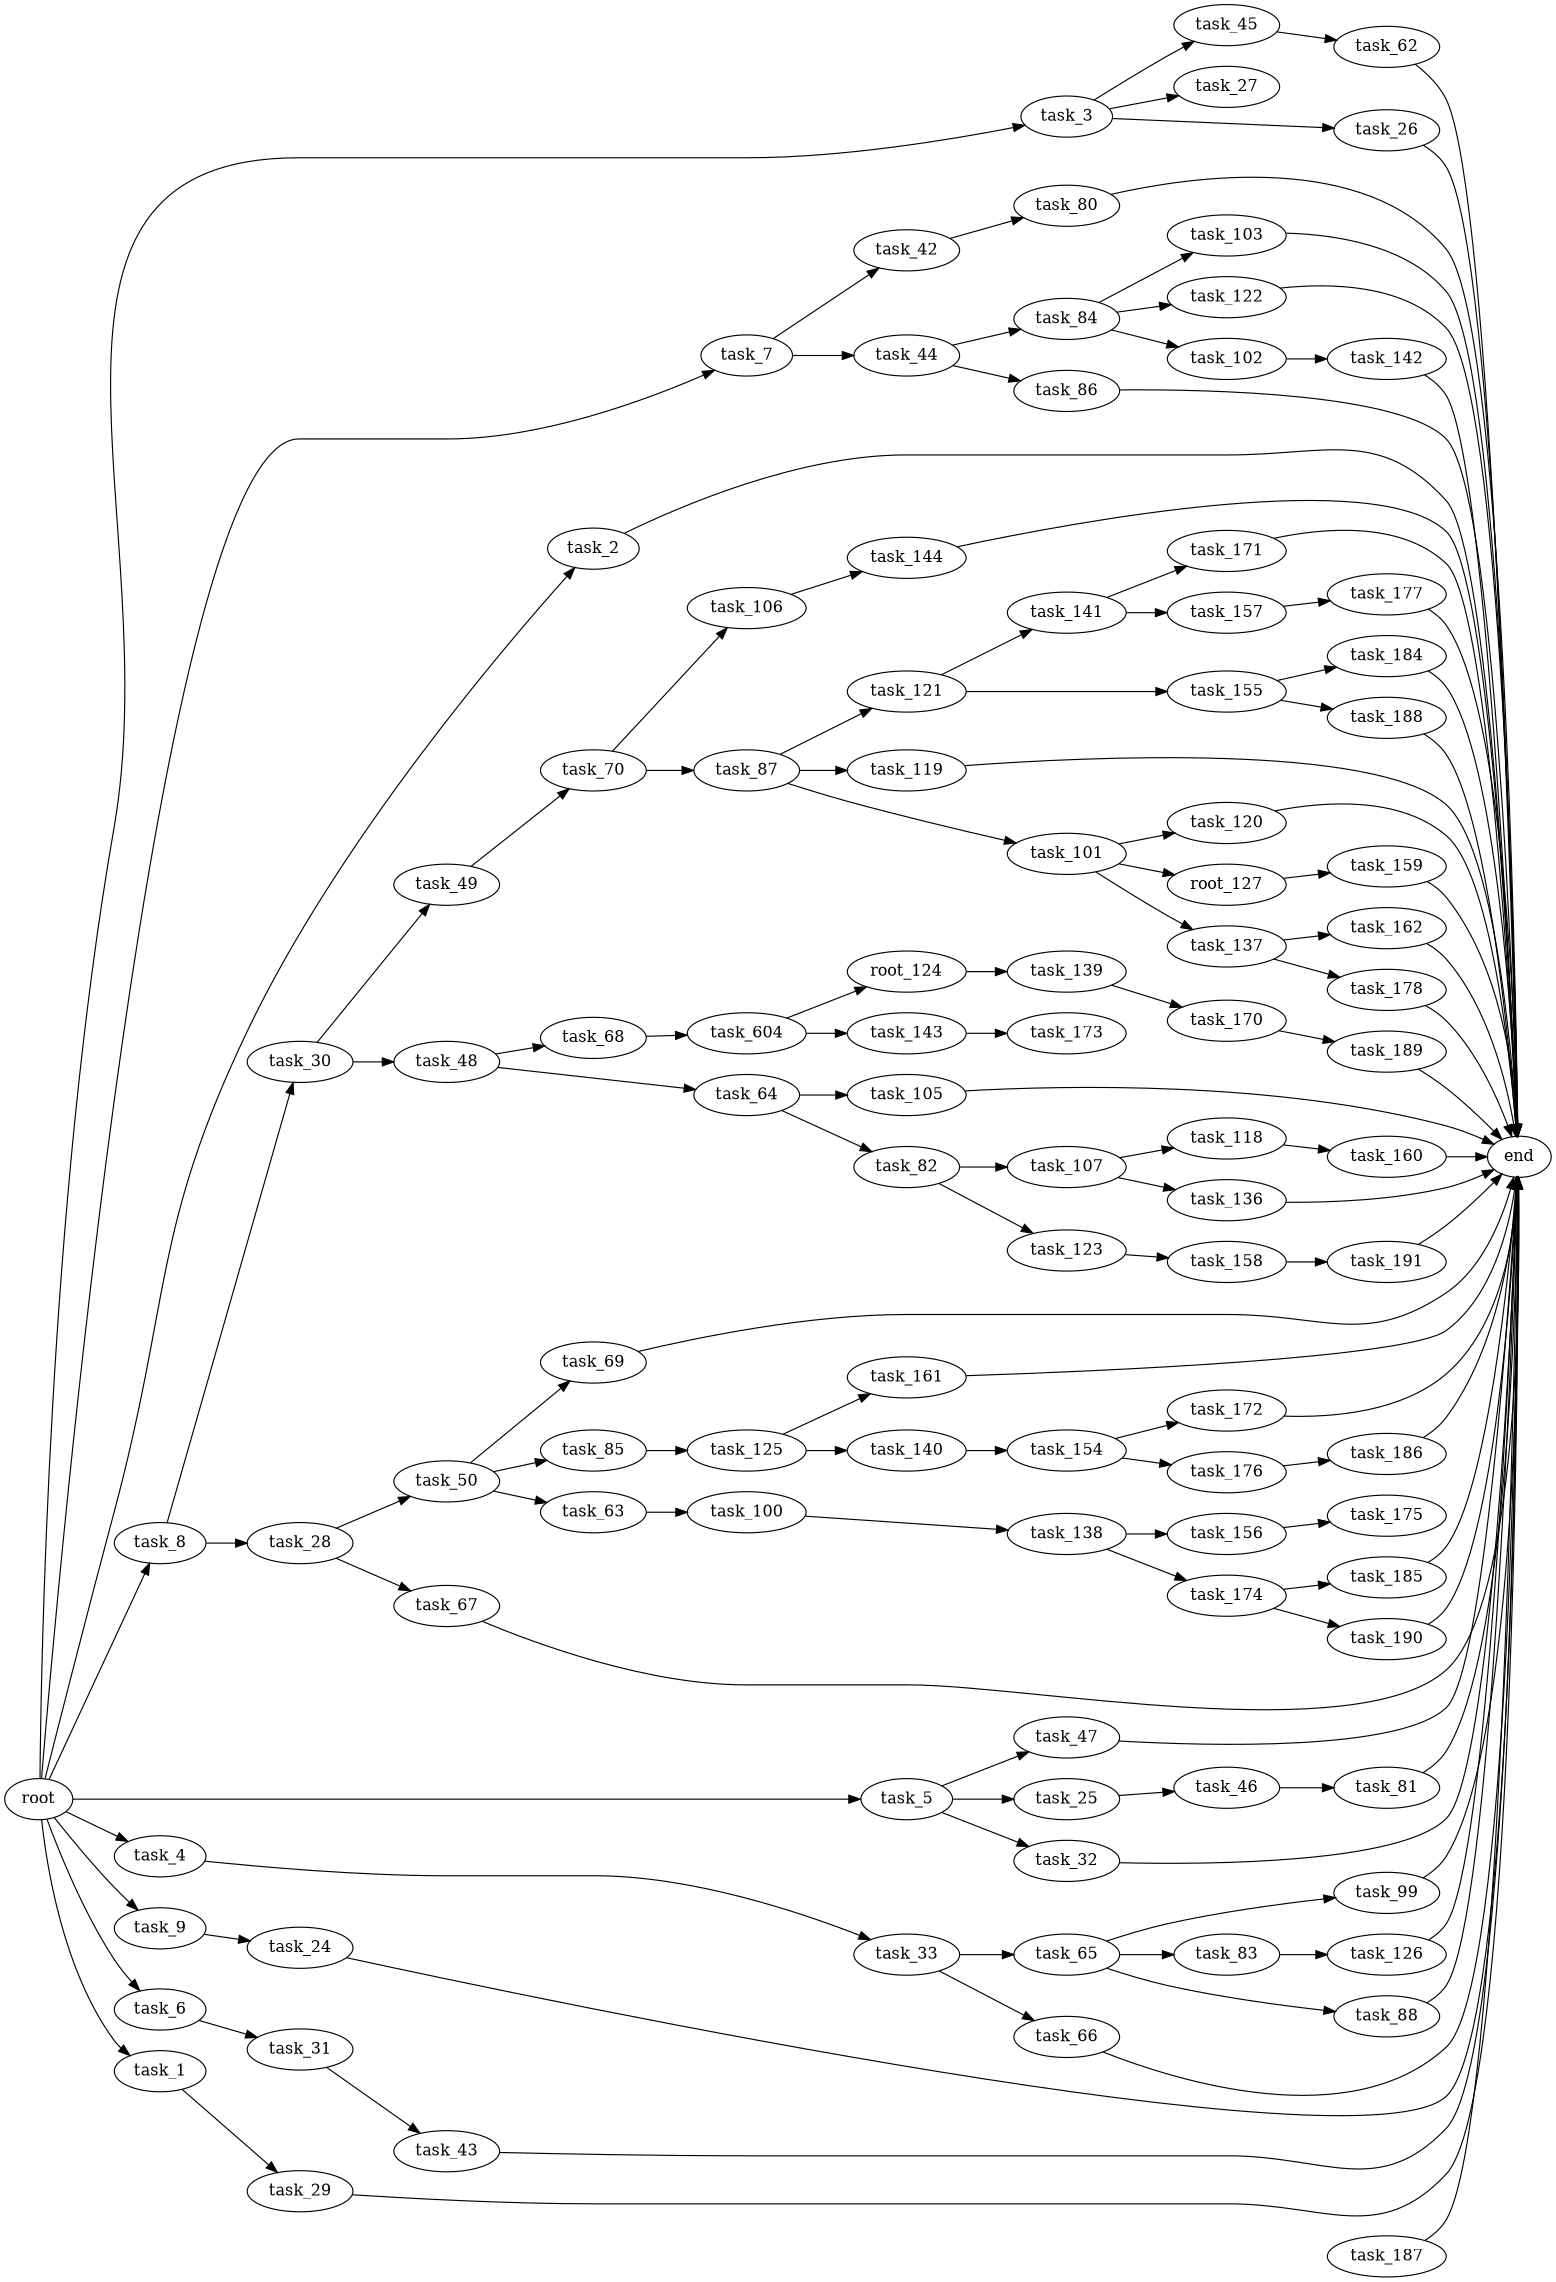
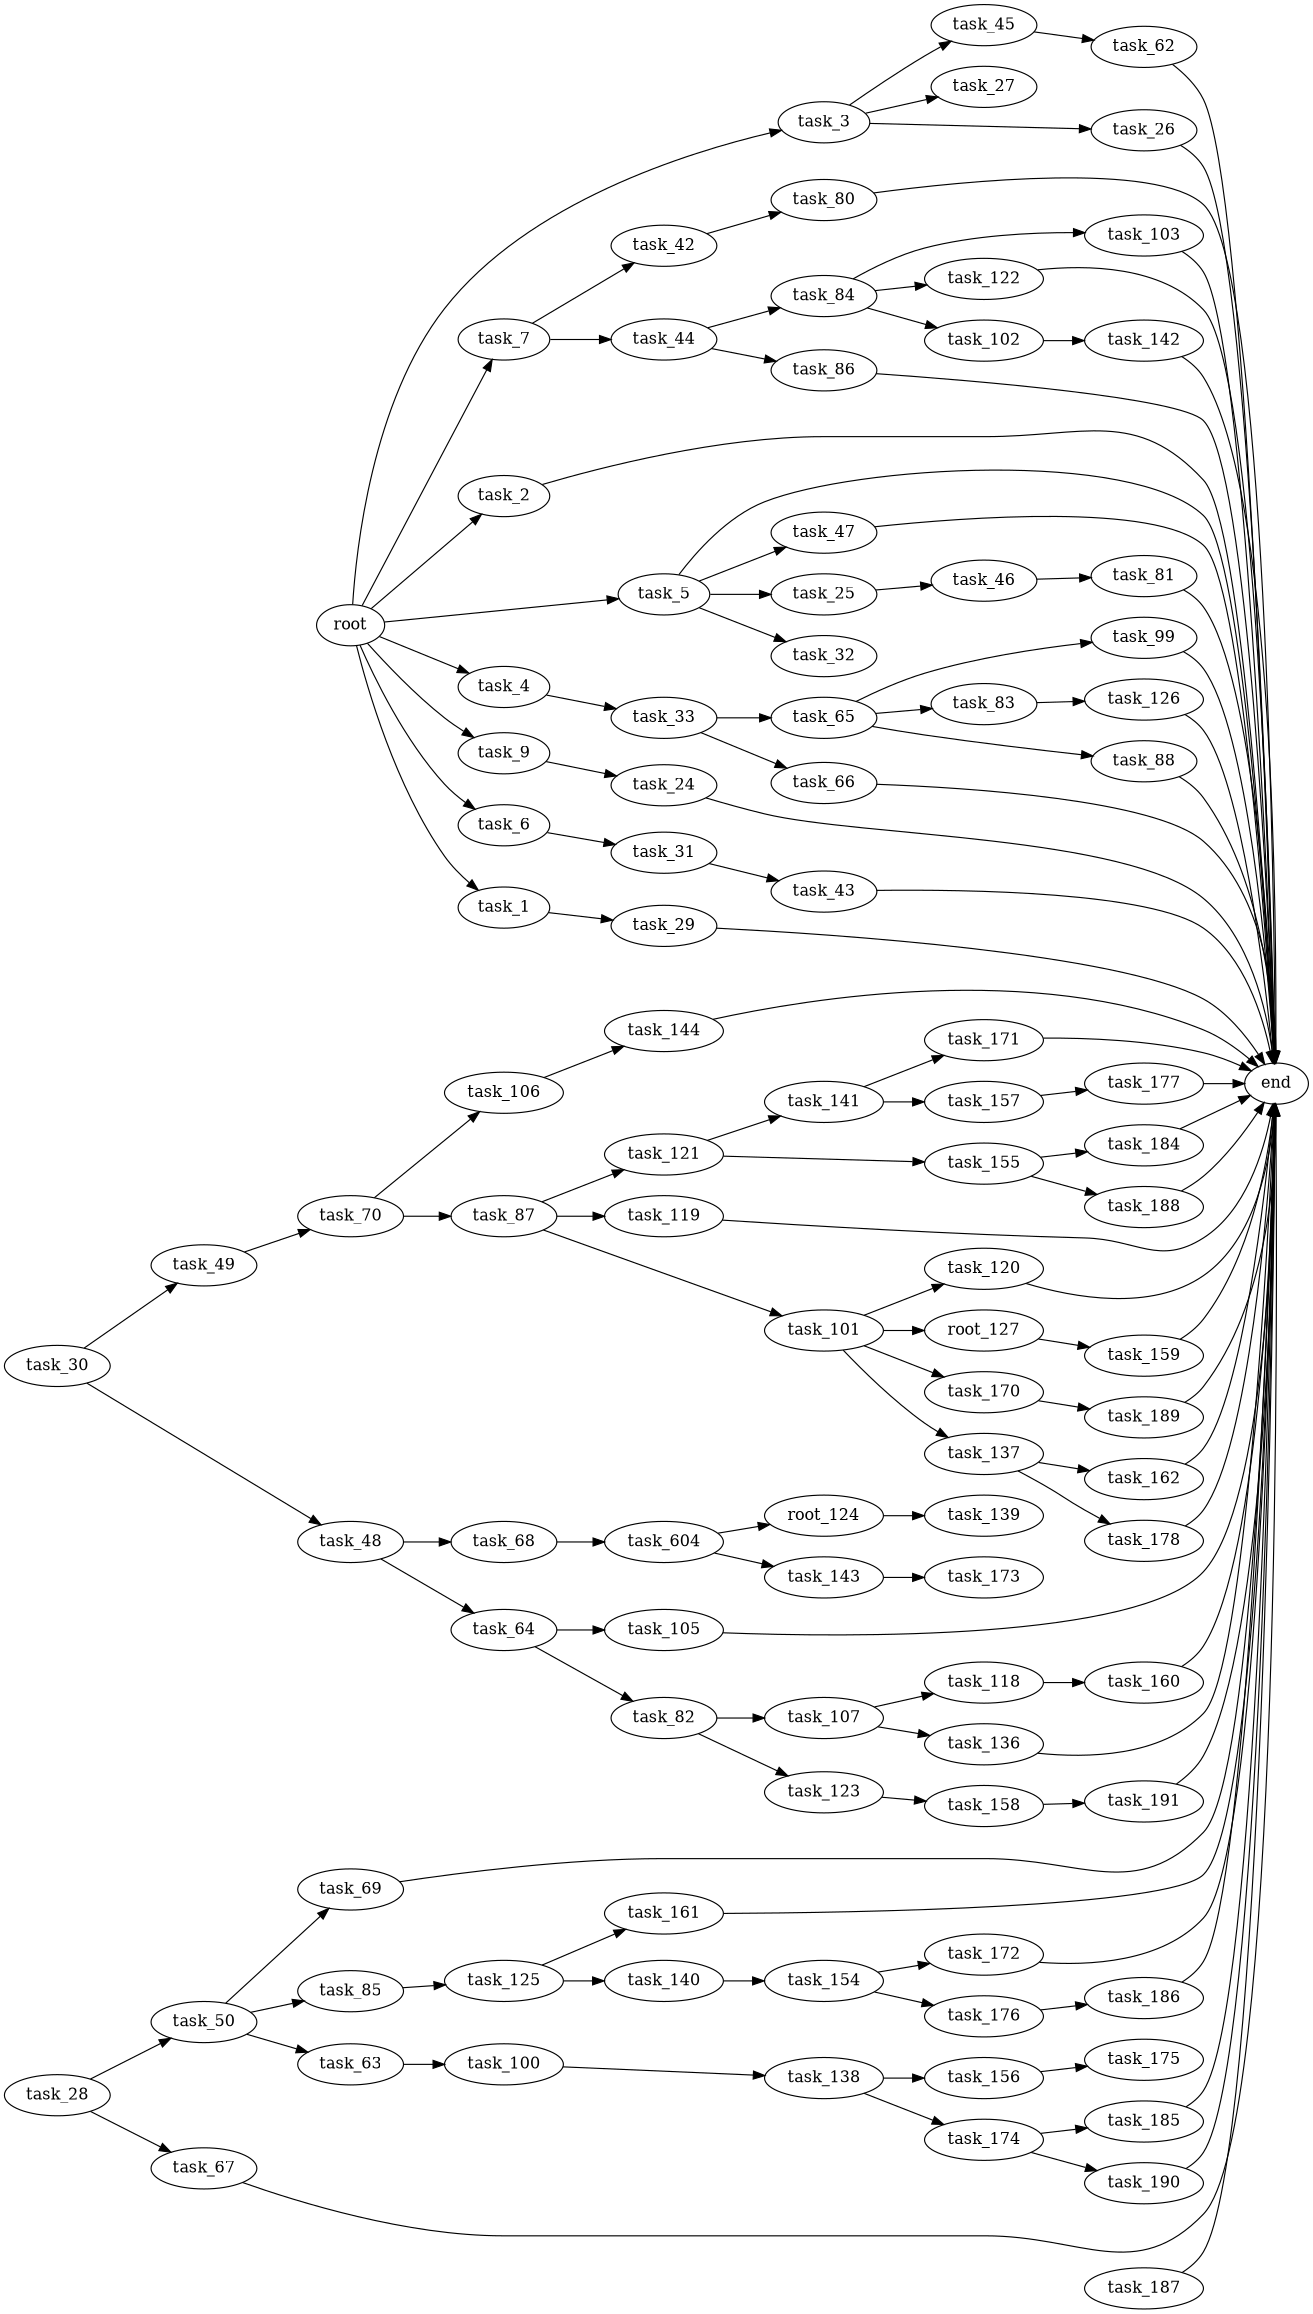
(1141, 995) -> (898, 1359)
(160, 1543) -> none
(1479, 1697) -> (1194, 510)
